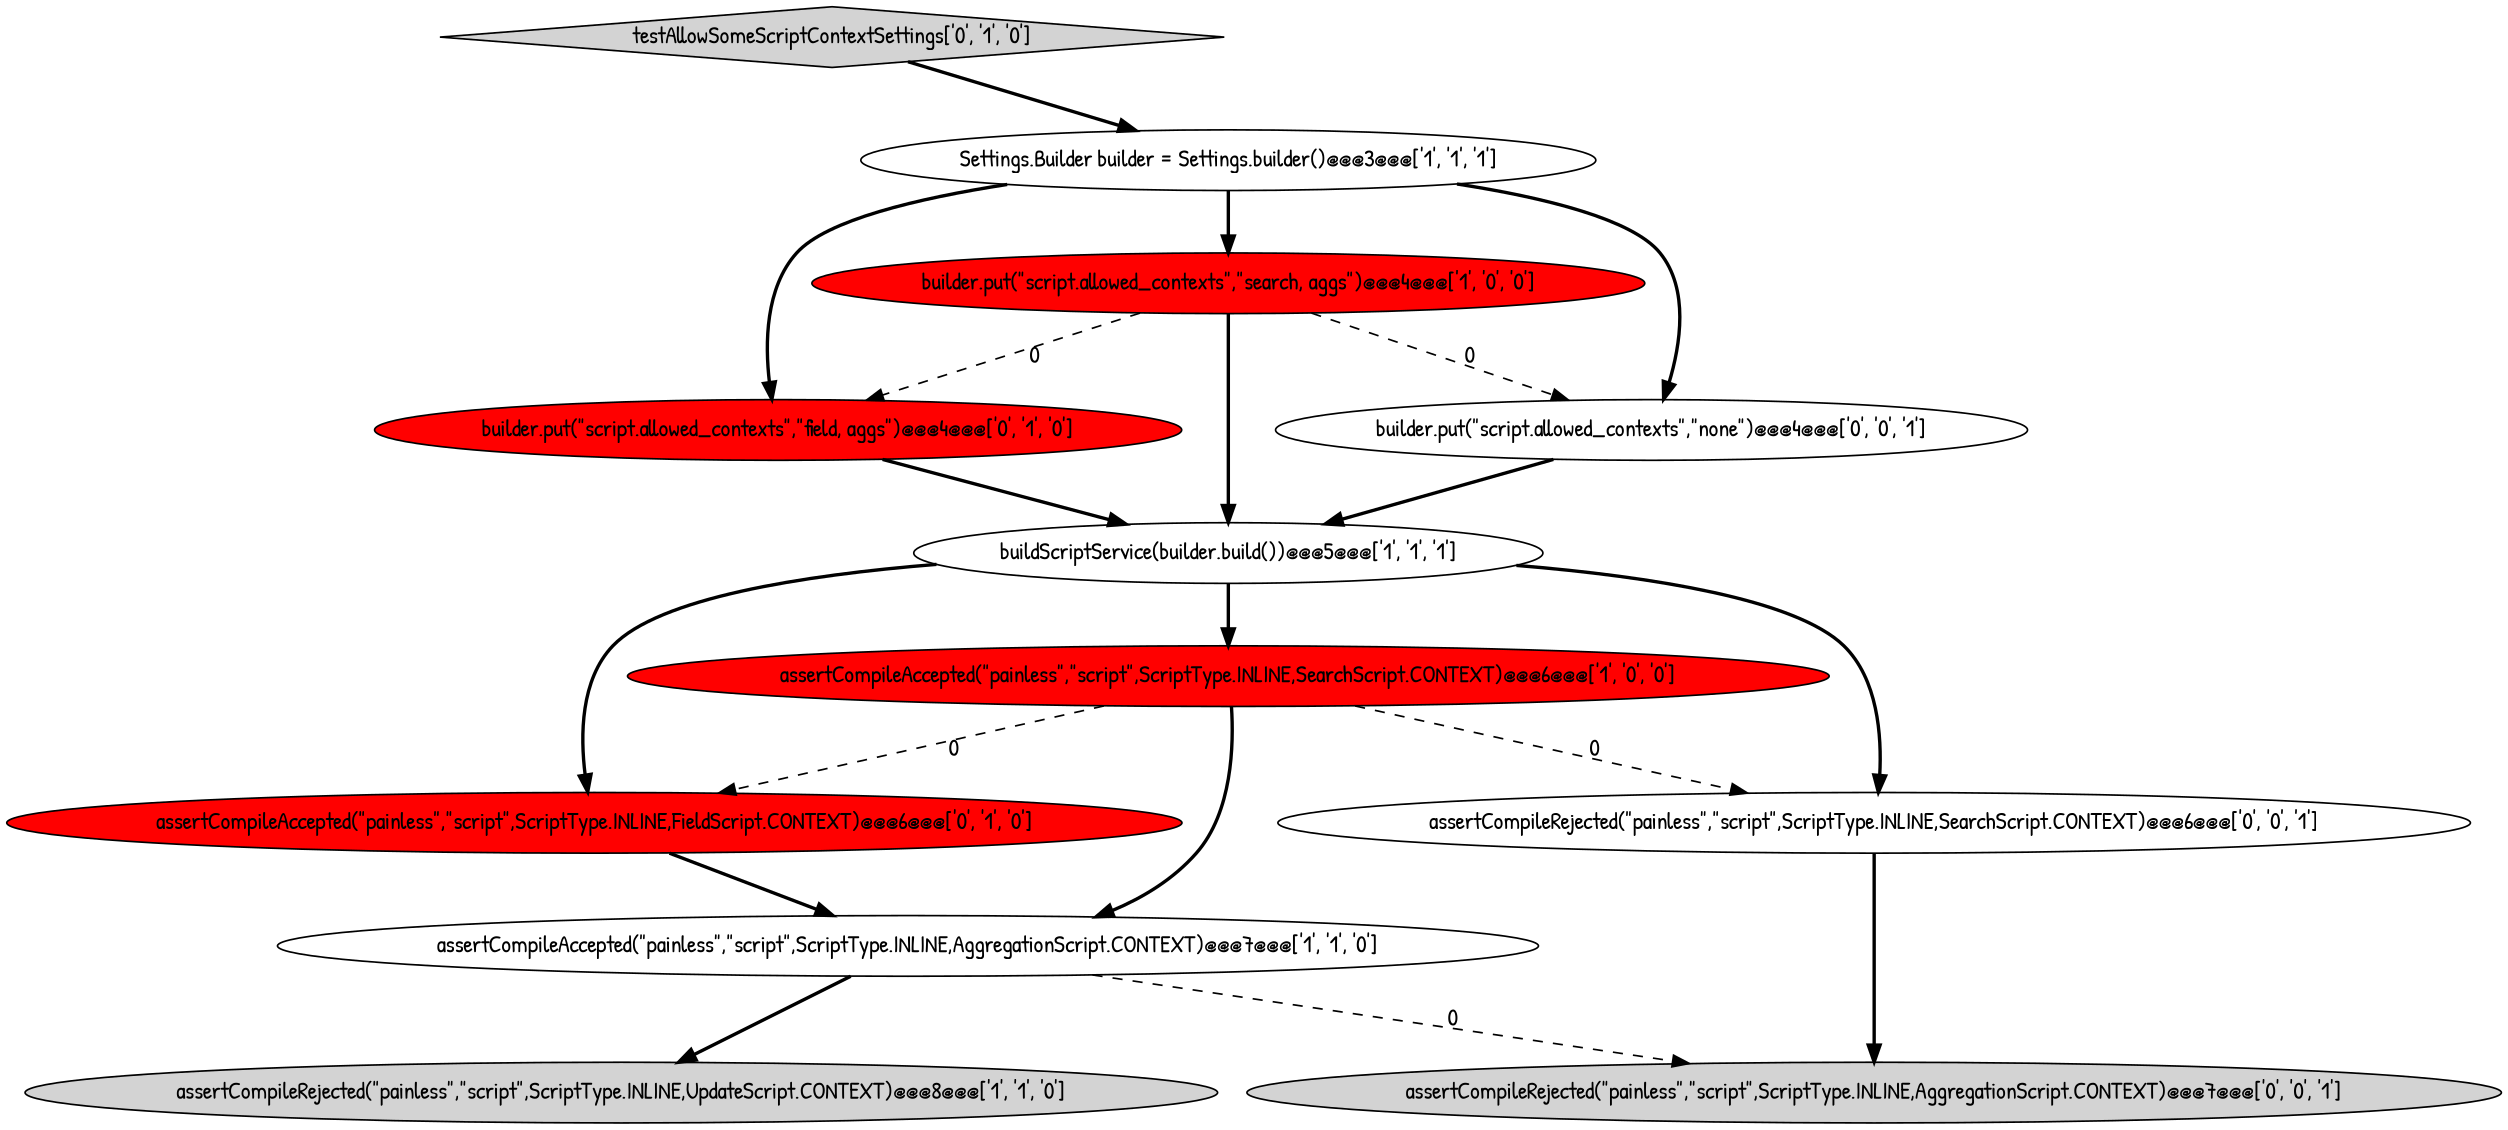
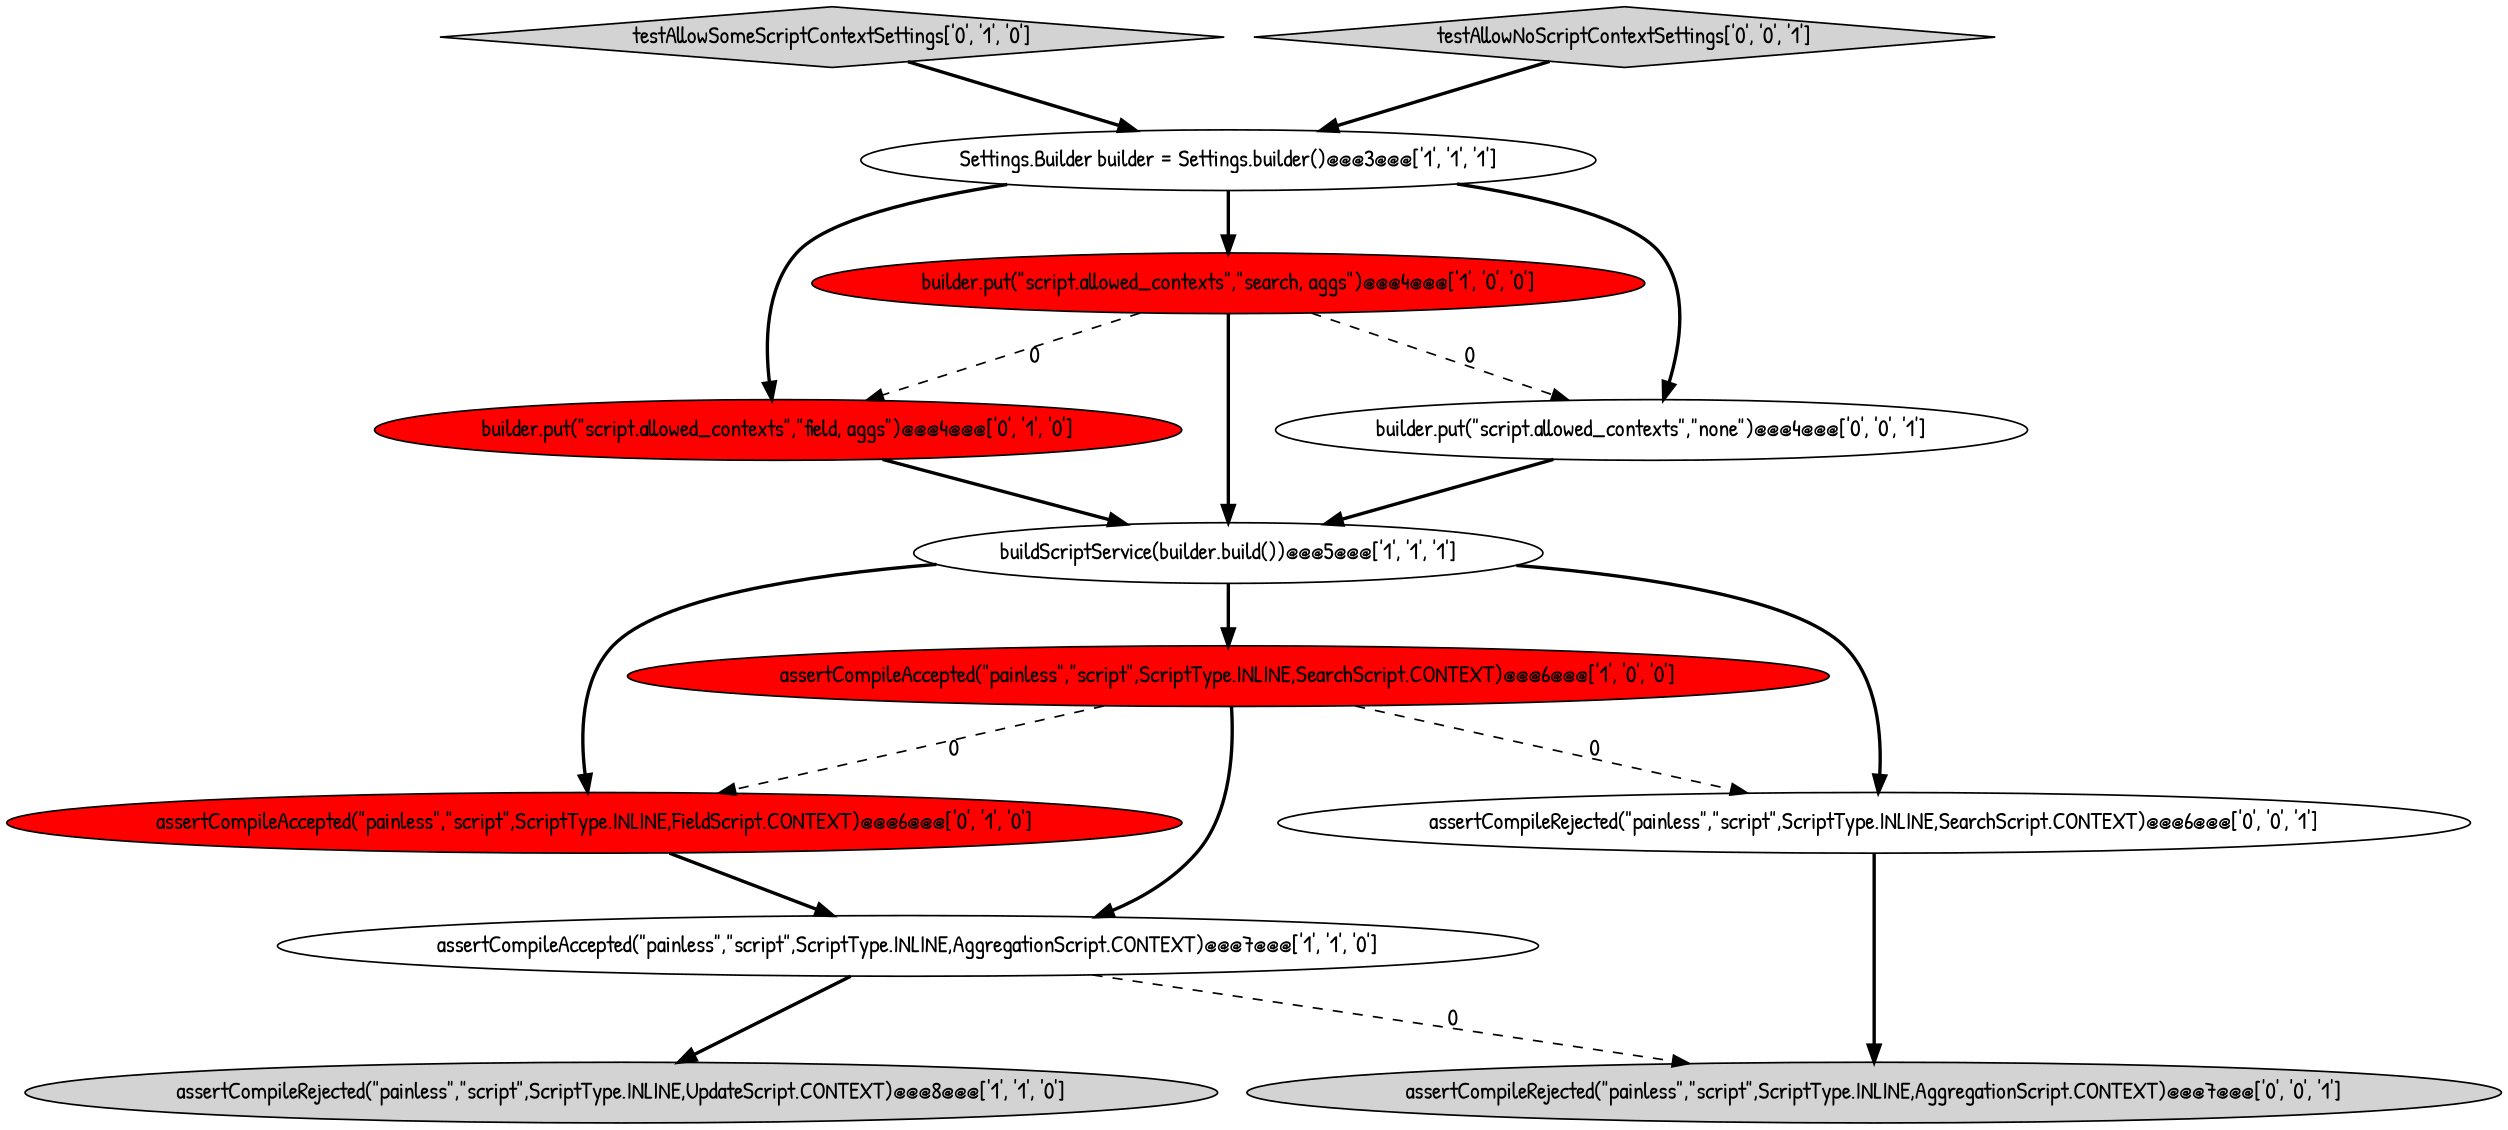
none -> (1625, 37)
